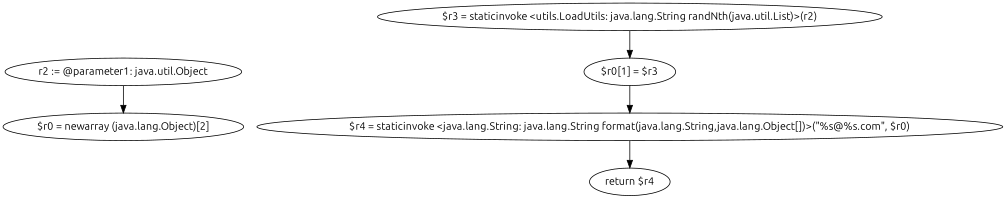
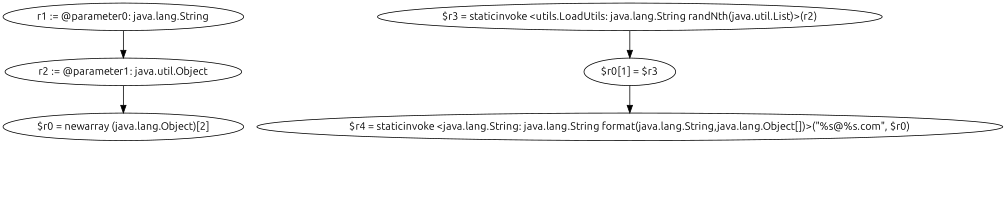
none -> (123, 17)
(630, 182) -> none
